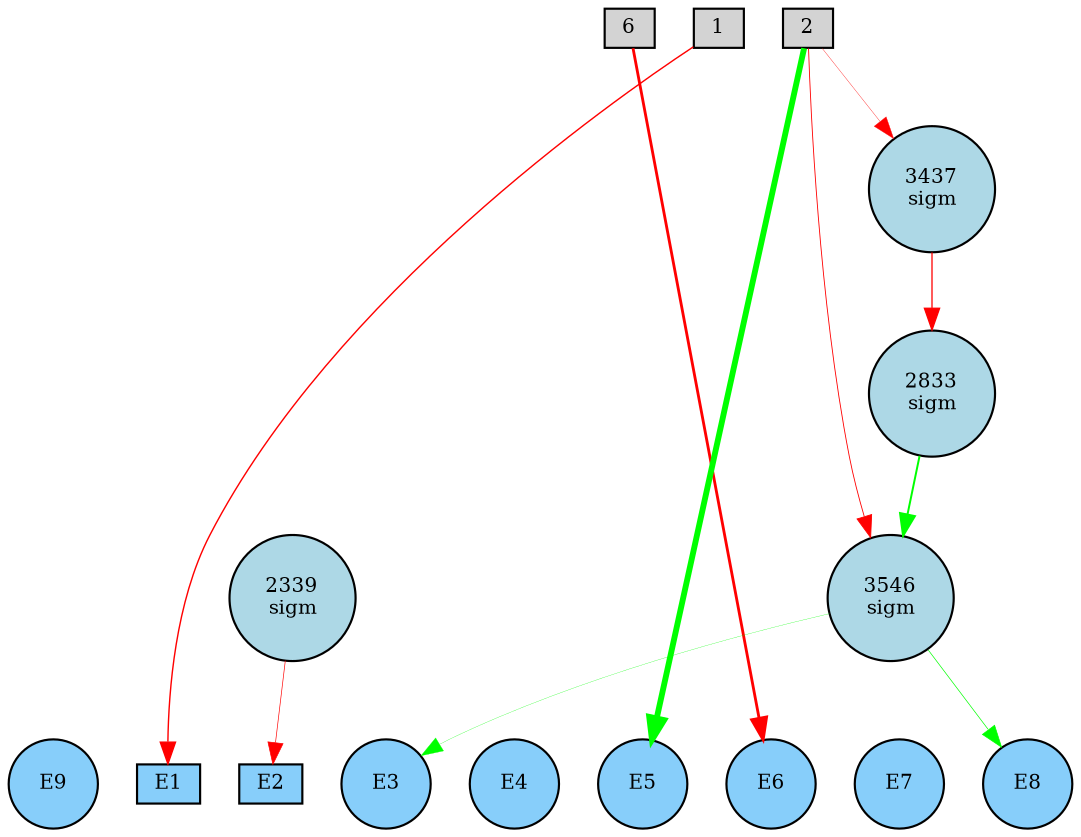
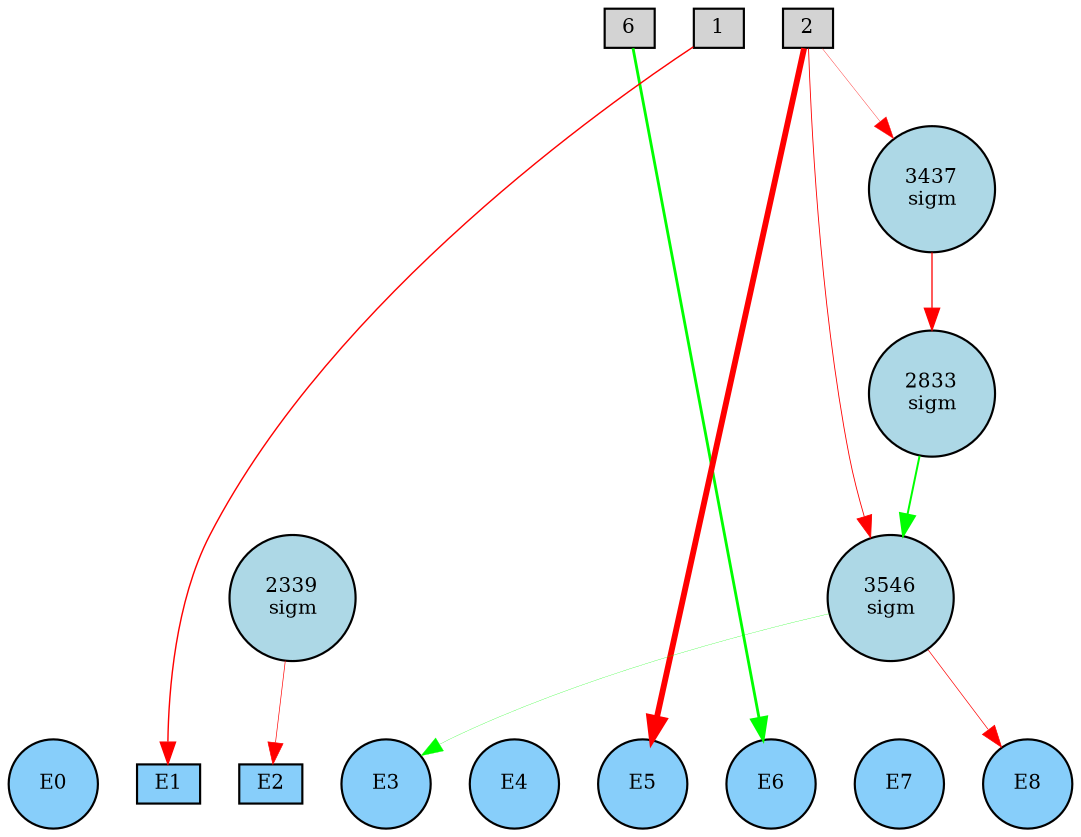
(696, 383) -> (696, 383)
(730, 383) -> (730, 383)
(958, 689) -> (958, 689)
(53, 784) -> (53, 784)
